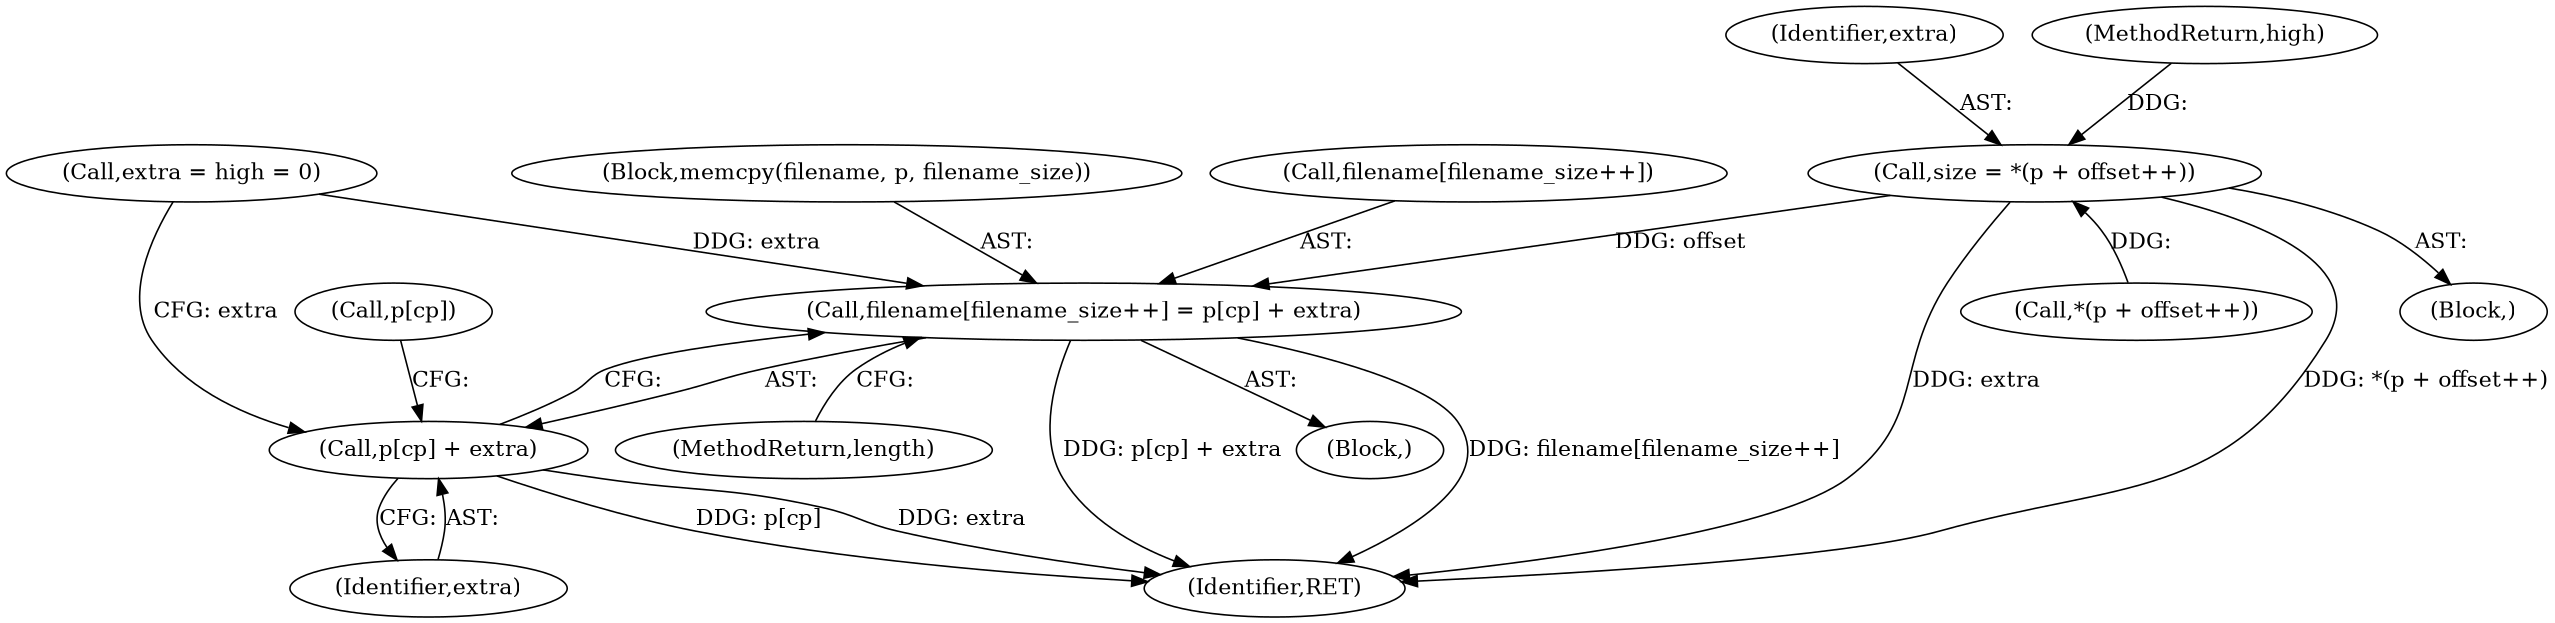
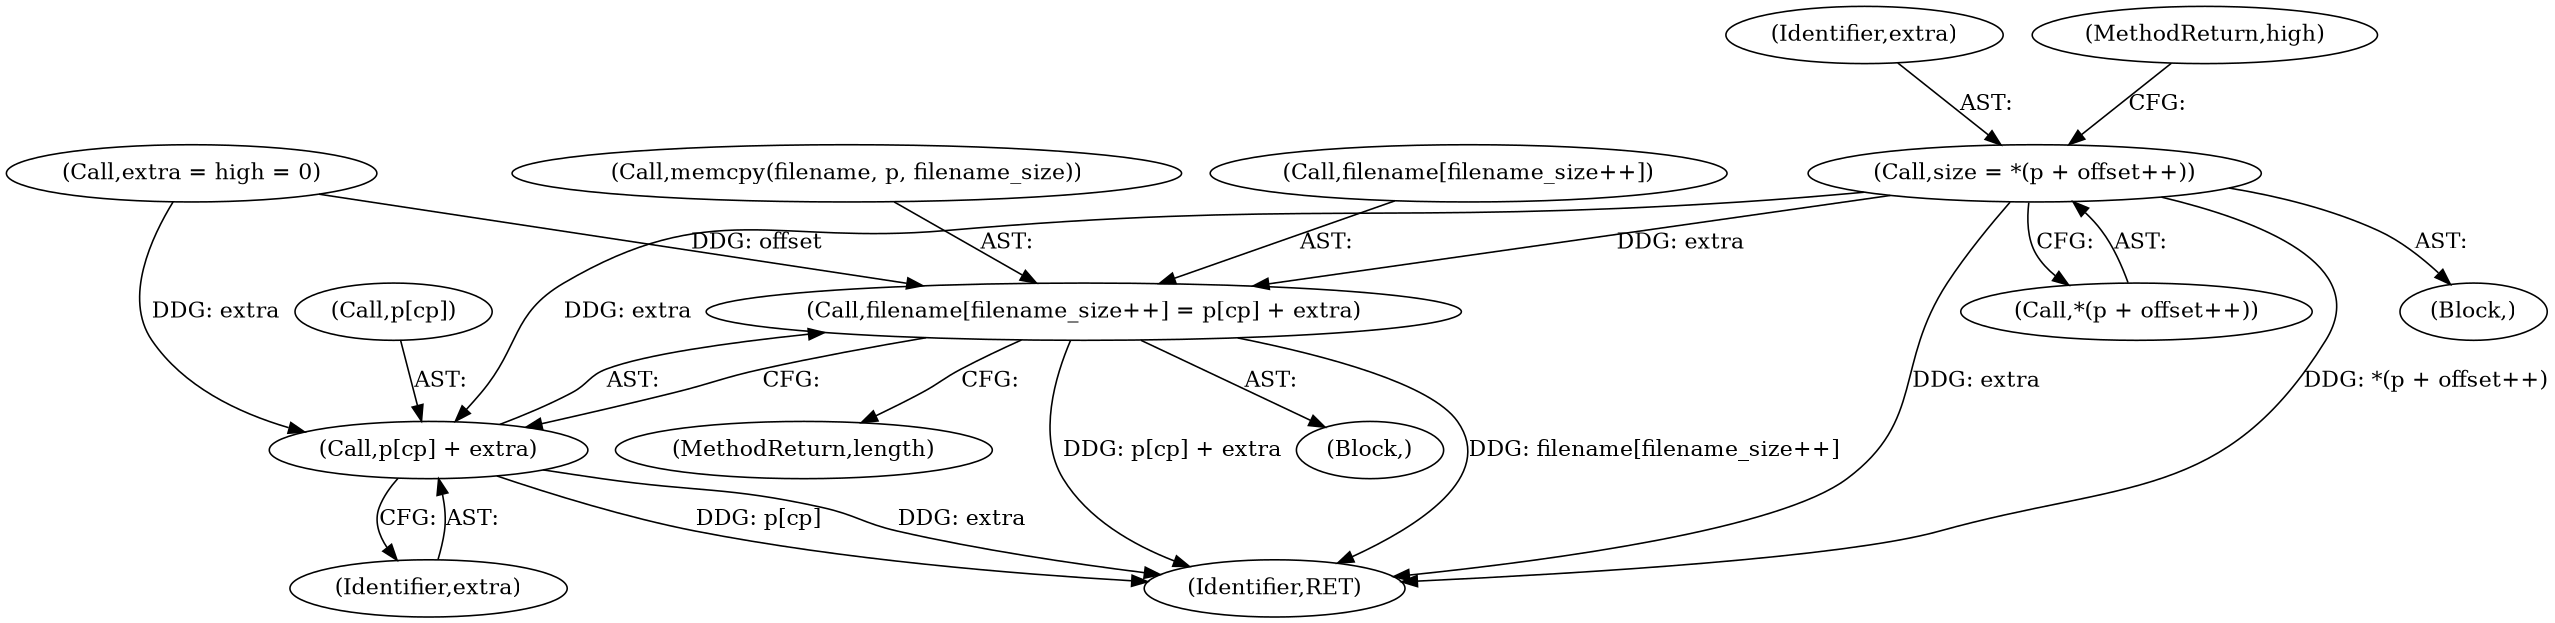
(2161, 104) -> (2161, 104)
(847, 173) -> (847, 173)
none -> (1128, 218)
(757, 243) -> (757, 243)
(1681, 243) -> (1681, 243)
none -> (2031, 243)
(2144, 243) -> (2144, 243)
(216, 312) -> (216, 312)
(852, 373) -> (948, 377)
(444, 381) -> (444, 381)
(637, 381) -> (637, 381)
(795, 381) -> (795, 381)
